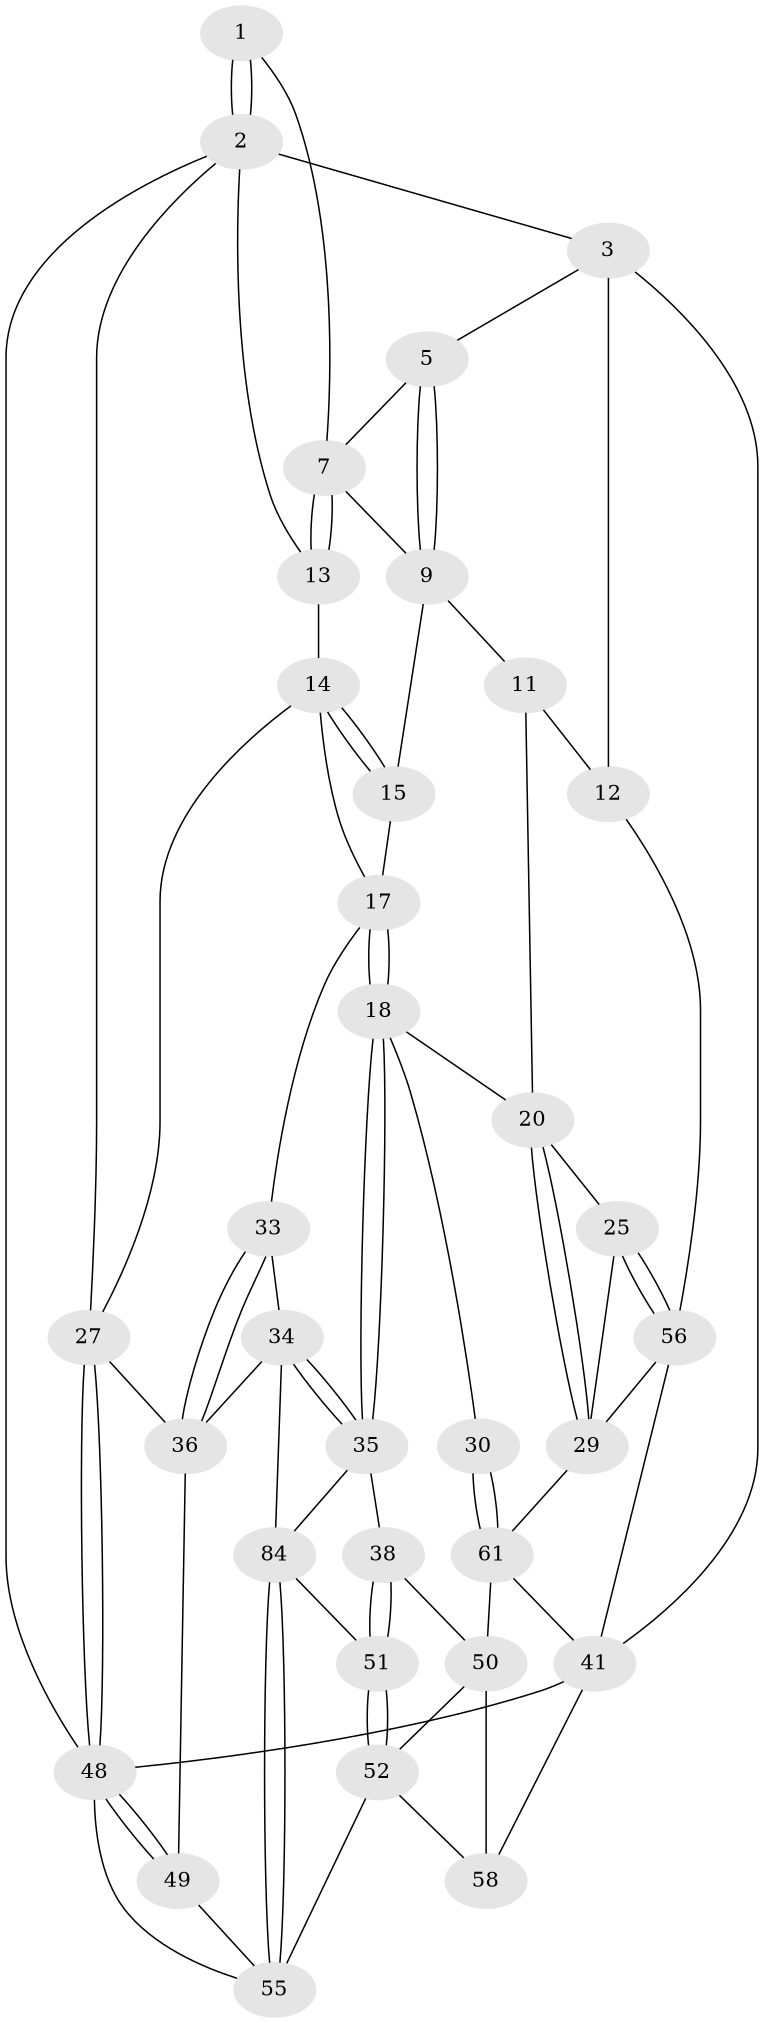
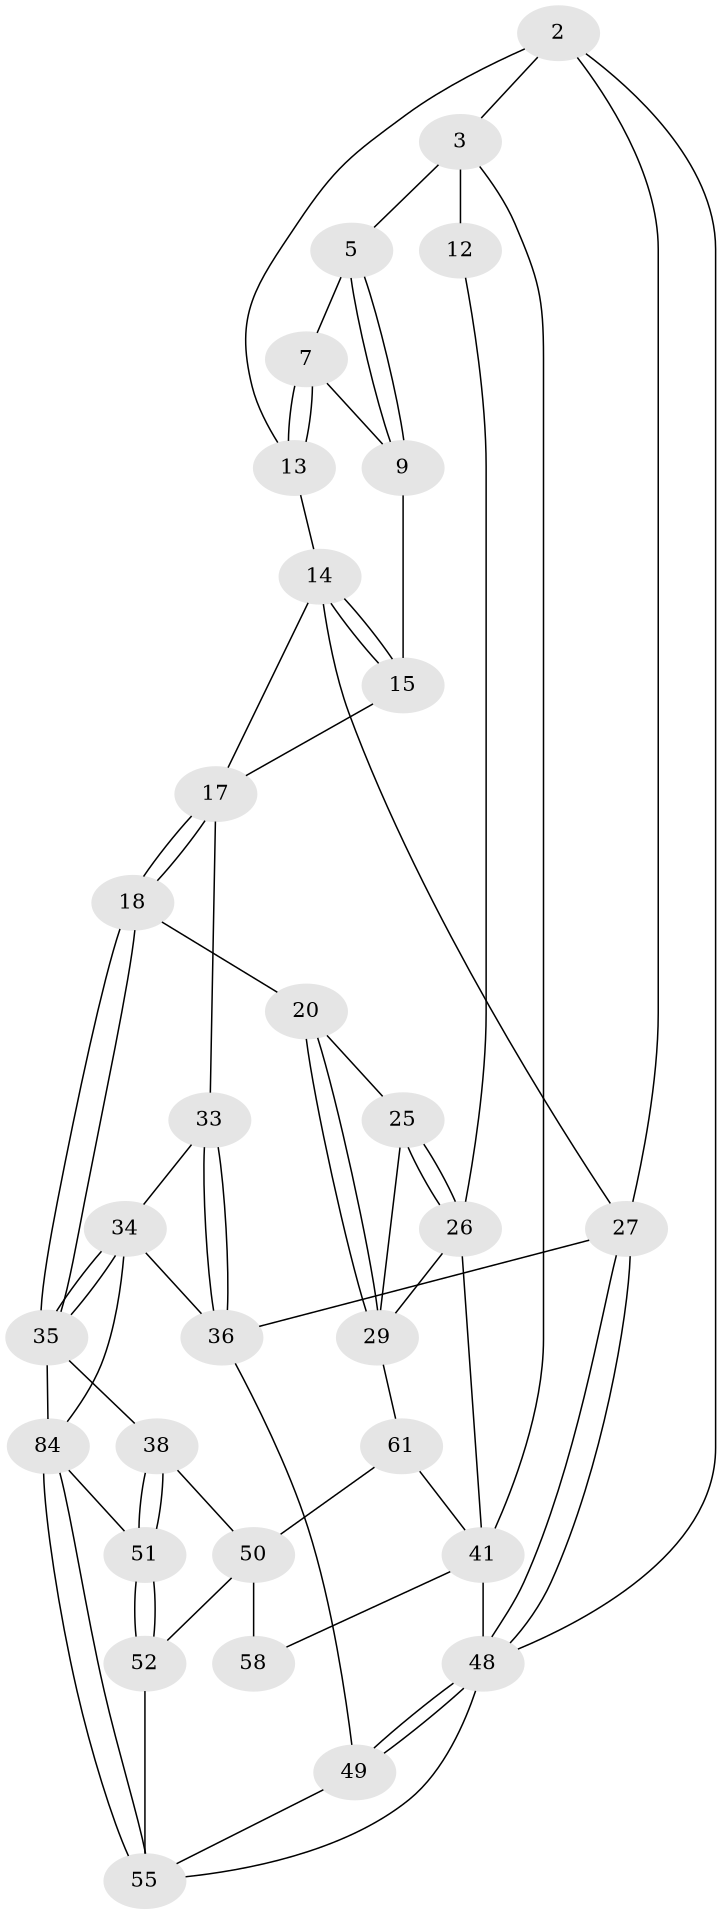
(242, 33) -> none
(525, 685) -> none
(675, 1338) -> (460, 1229)
(479, 1446) -> none
(432, 1827) -> none
